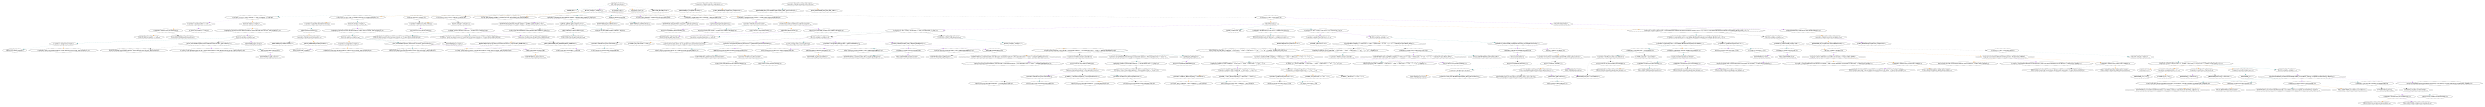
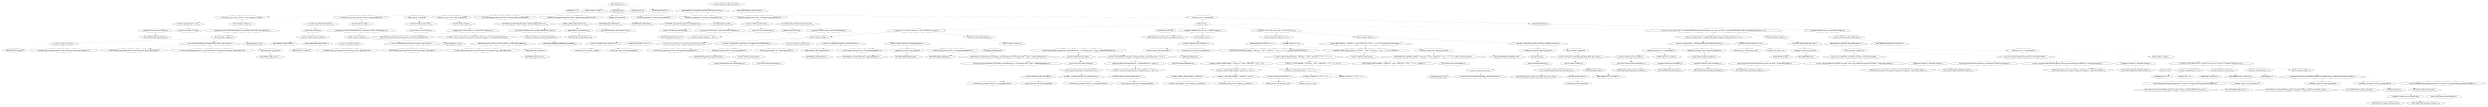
(149, 37) -> none
none -> (1202, 37)
